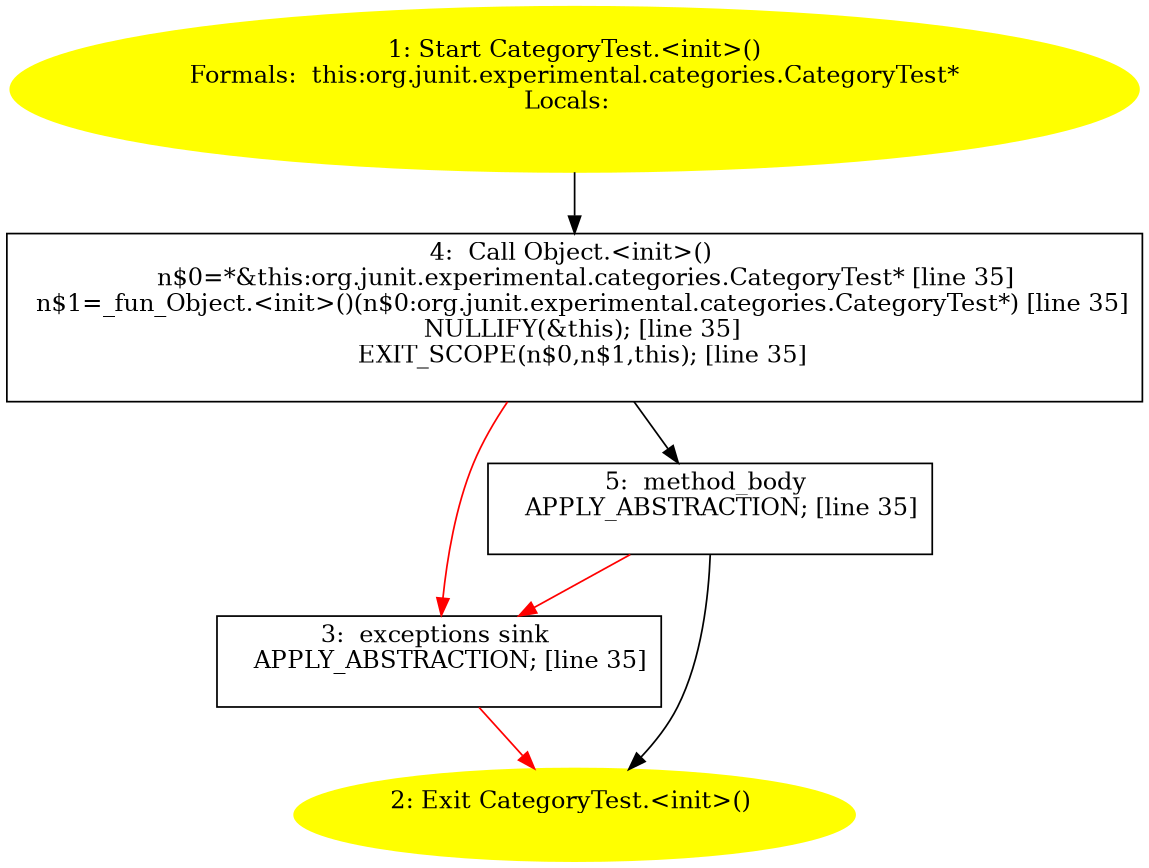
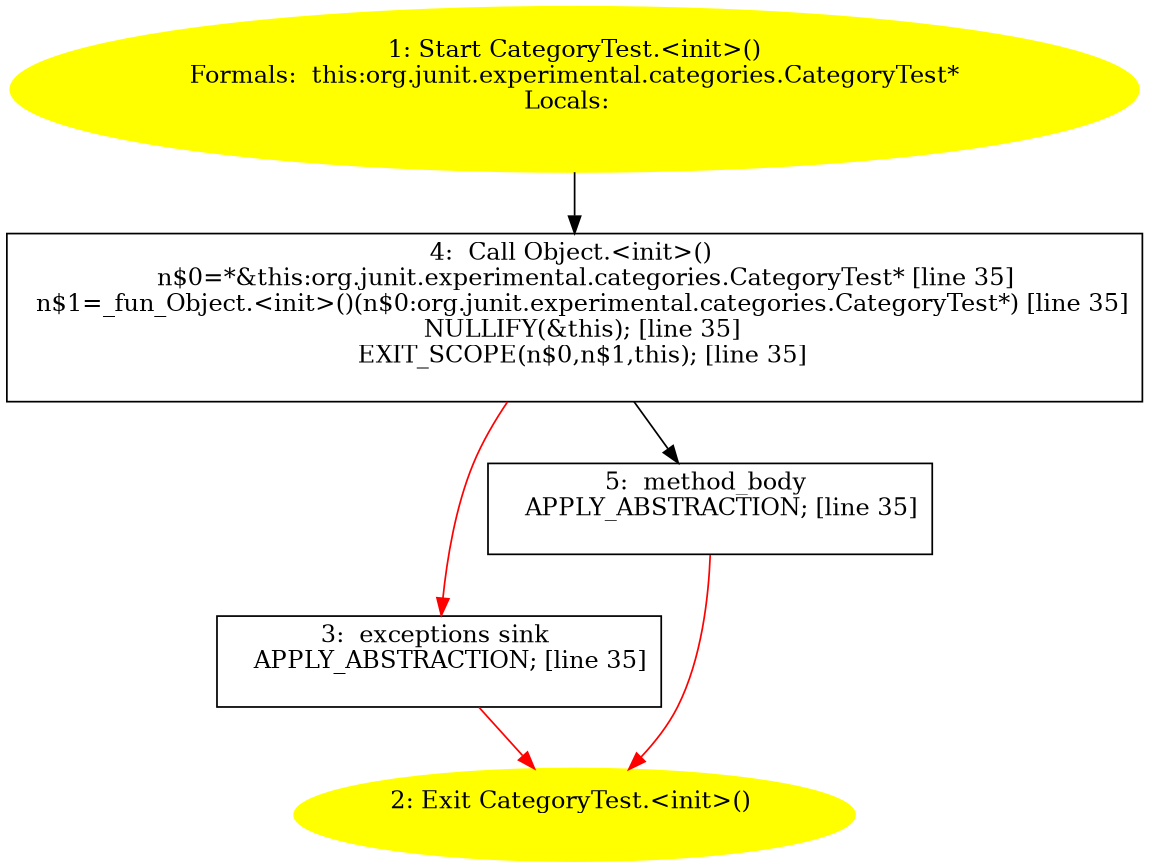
(582, 581) -> none
(694, 663) -> (694, 663)
